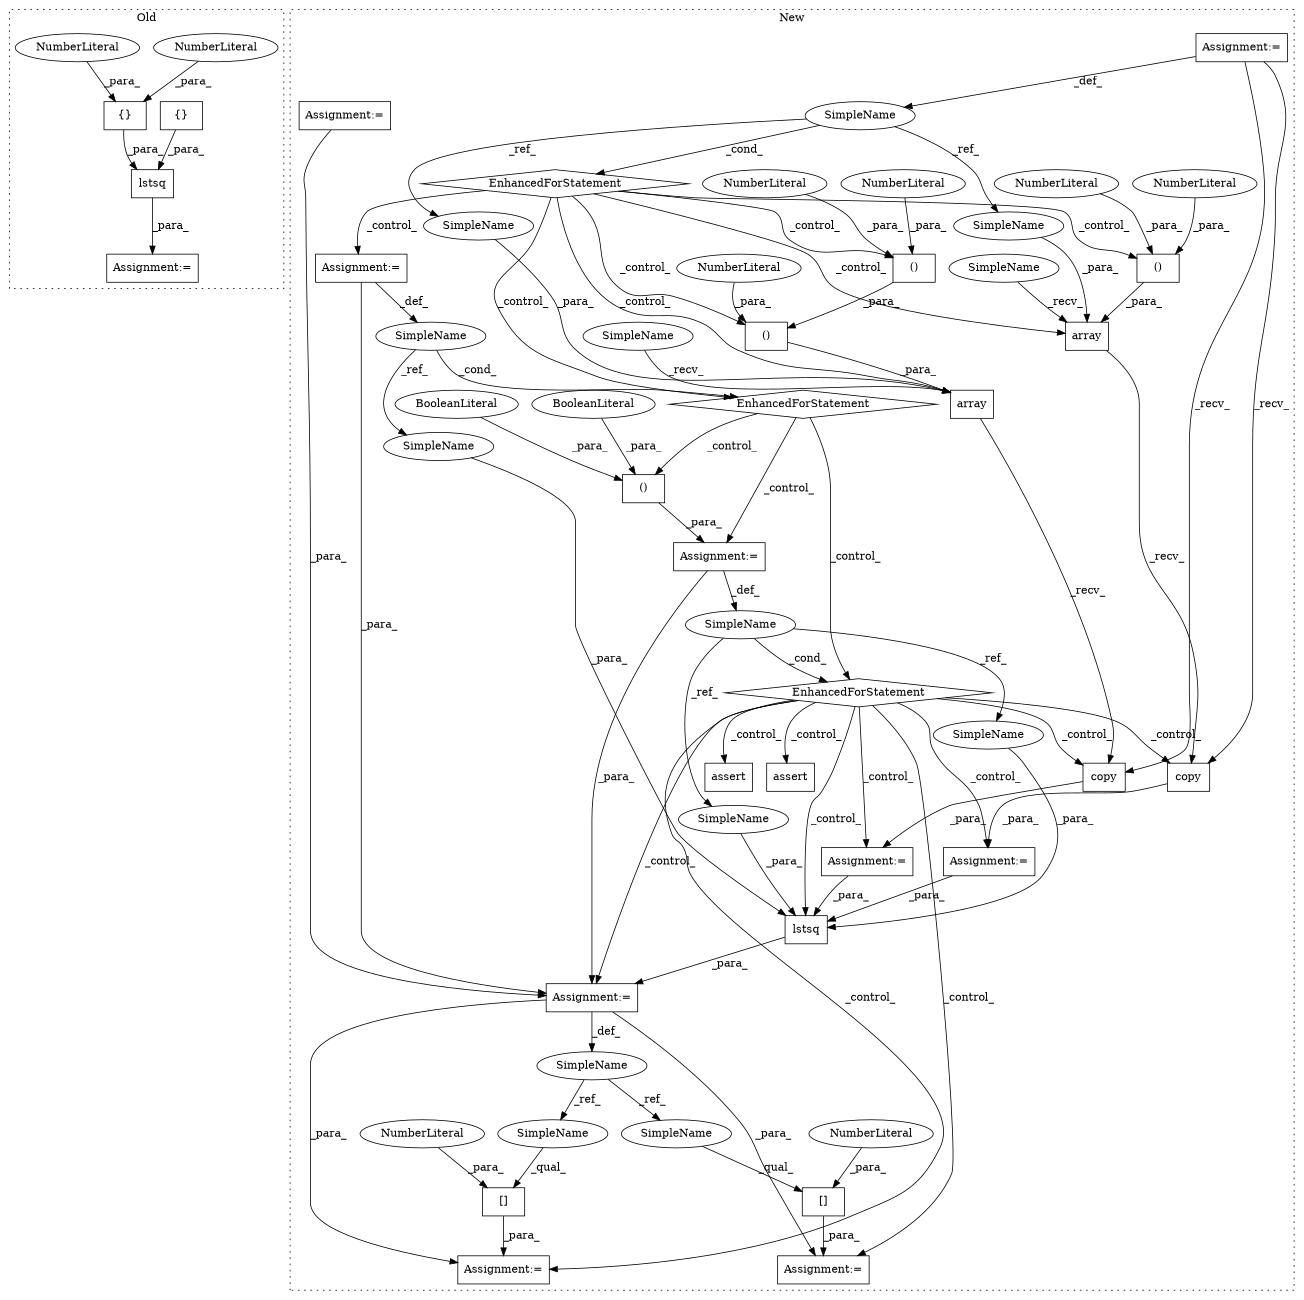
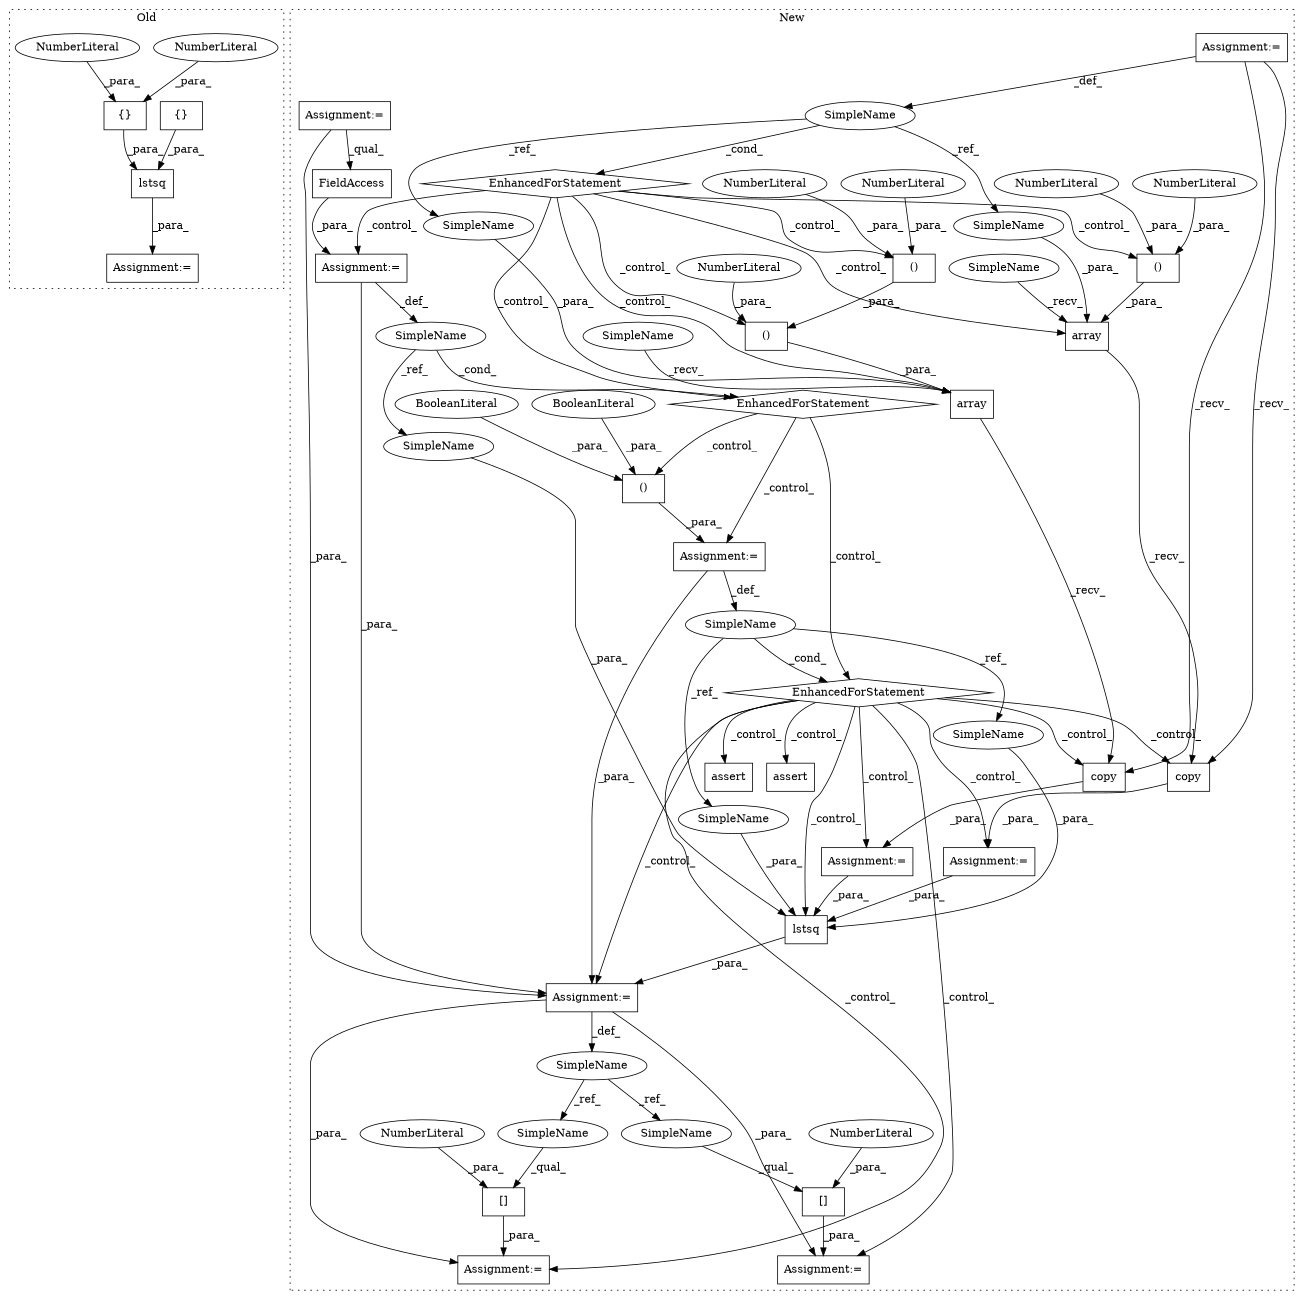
none -> (352, 184)
